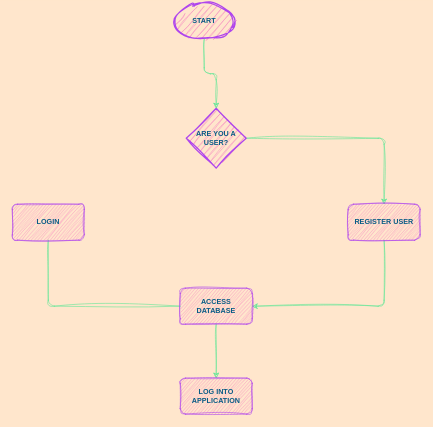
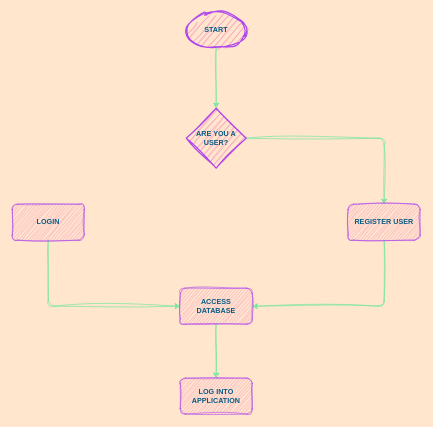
(204, 21) -> (216, 30)
(176, 306) -> (174, 306)
